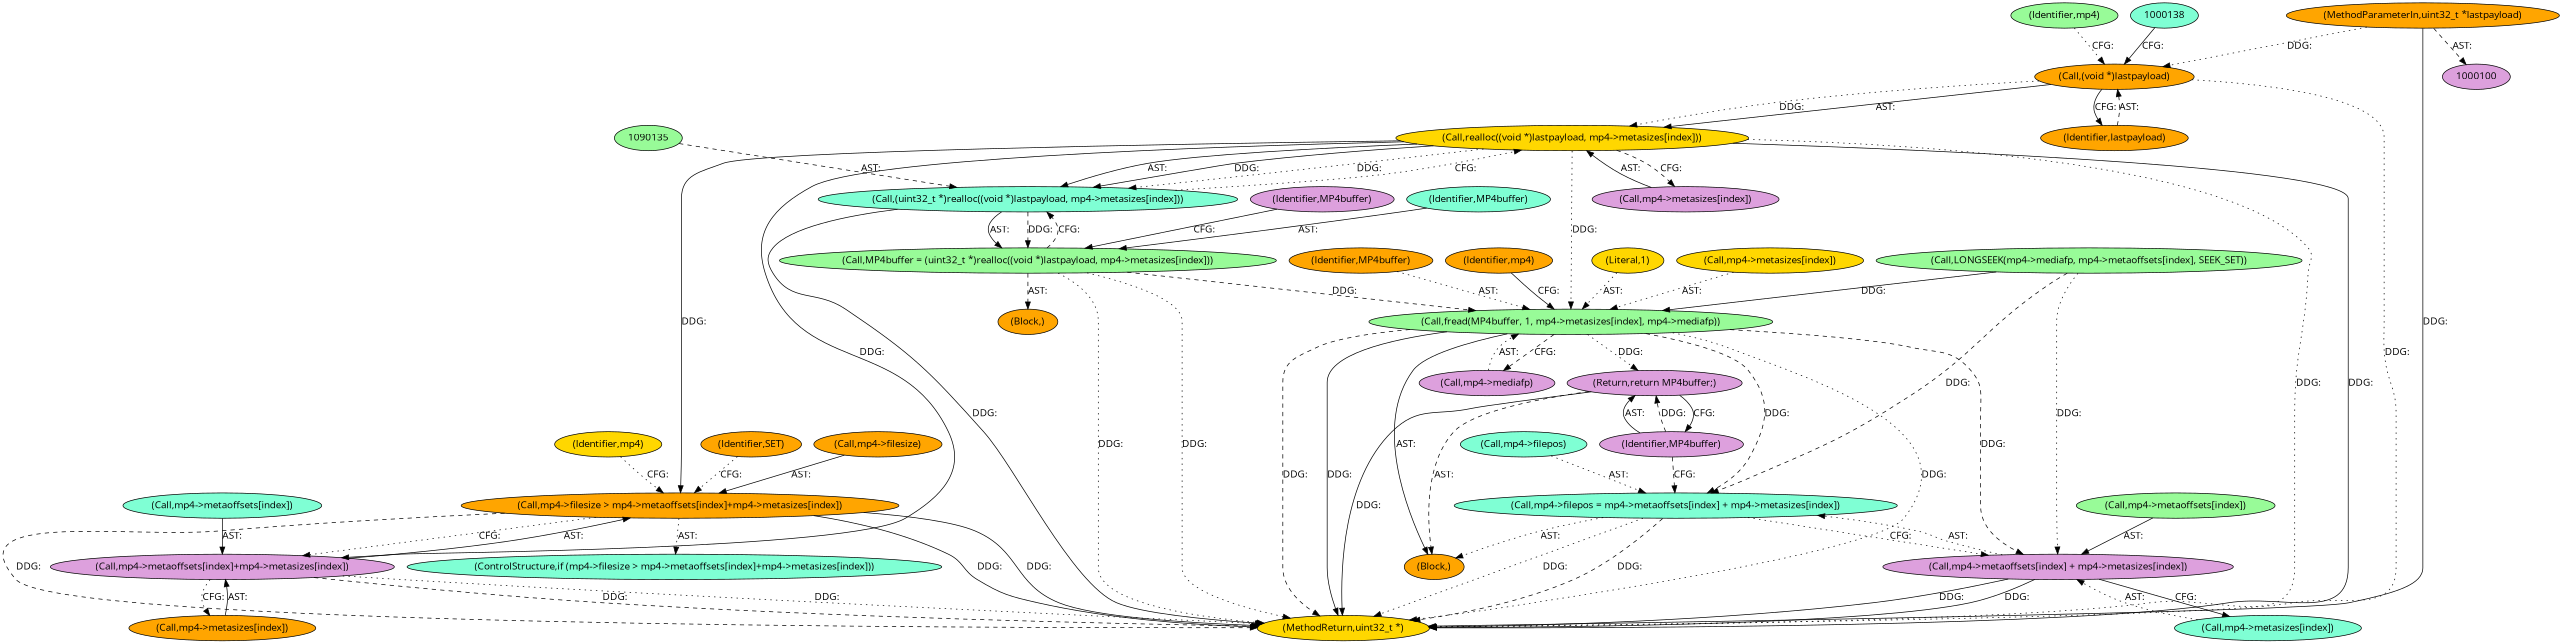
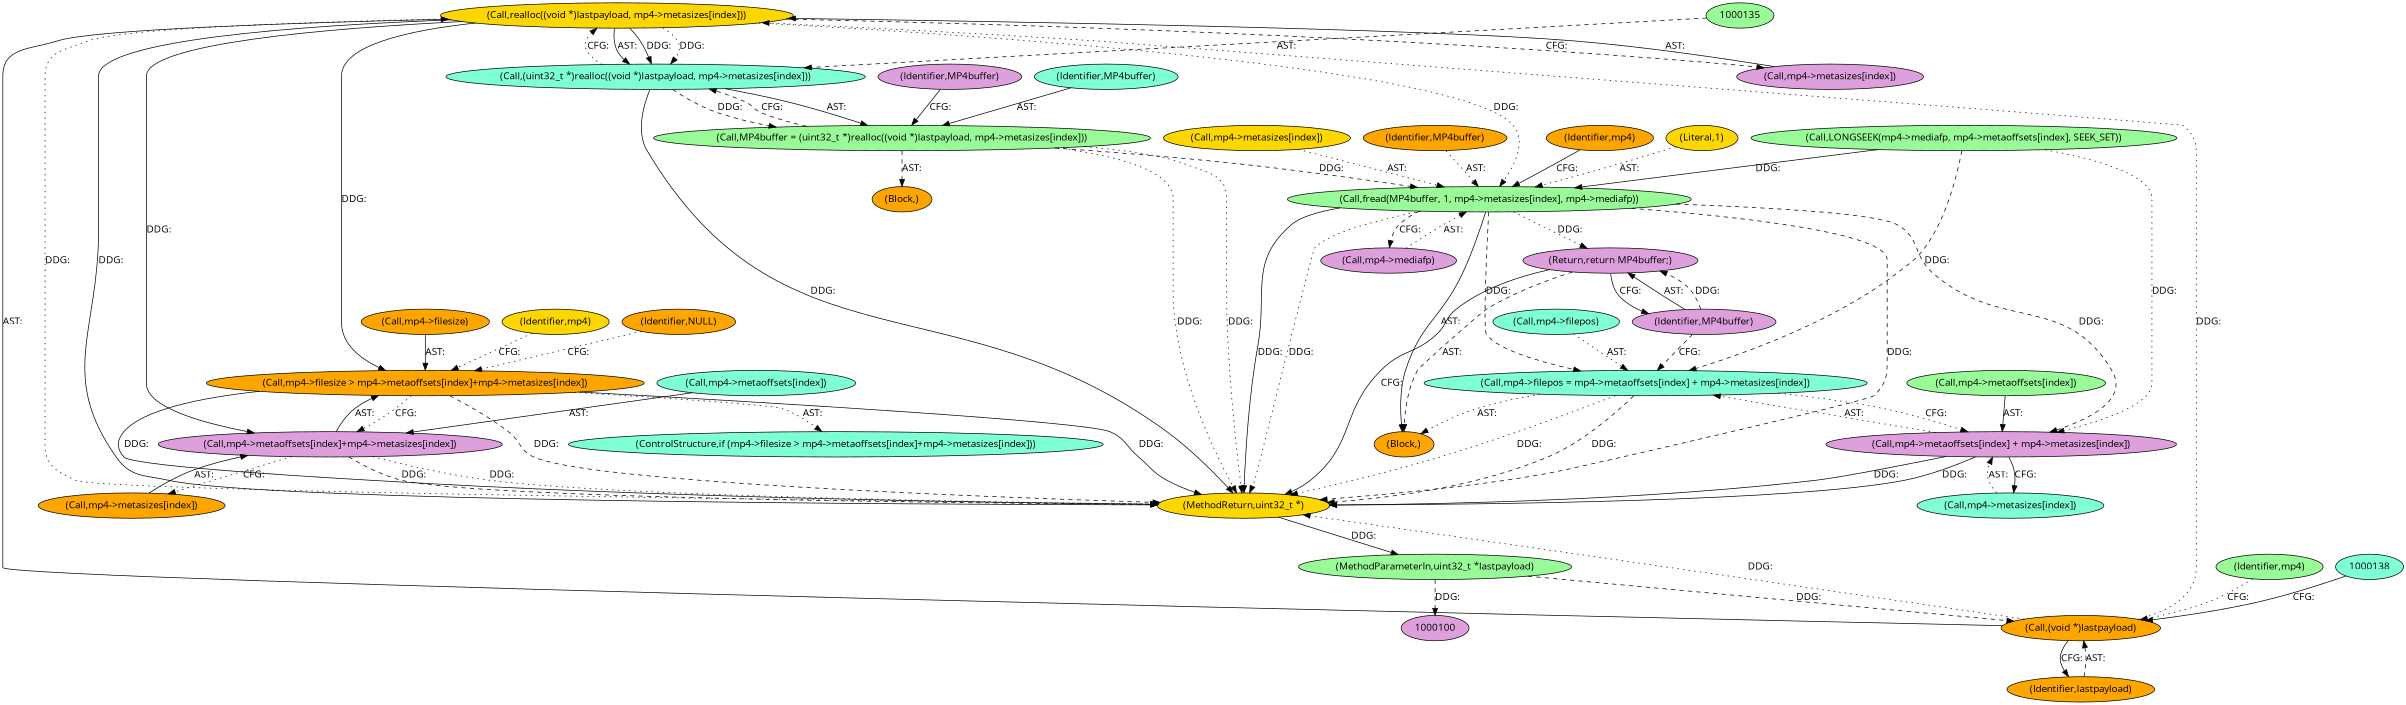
(2423, 15) -> (1435, 567)
(2268, 46) -> (1767, 598)
(2464, 46) -> (1449, 597)
(648, 138) -> (1740, 15)
(751, 444) -> (679, 322)
(1370, 506) -> (1393, 383)
(2396, 591) -> (1335, 535)
